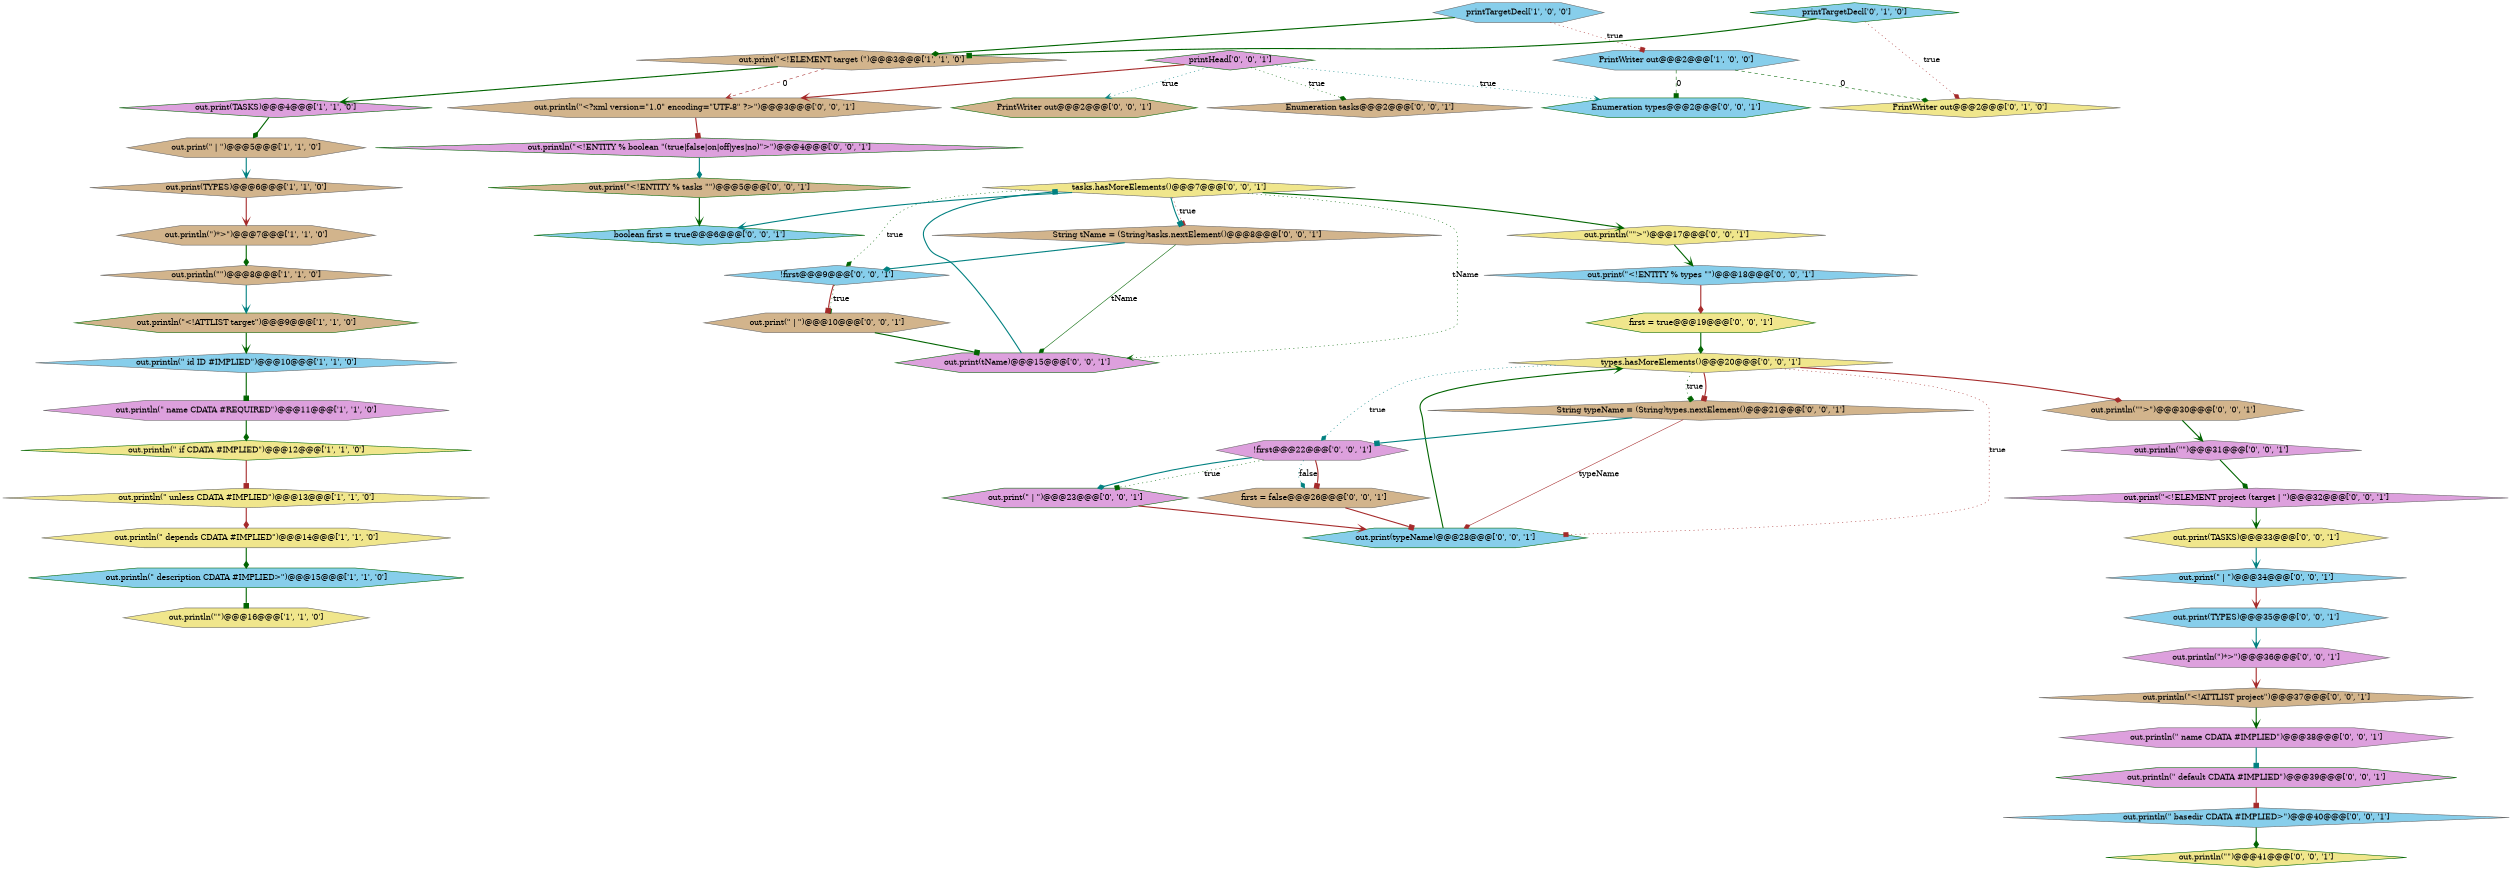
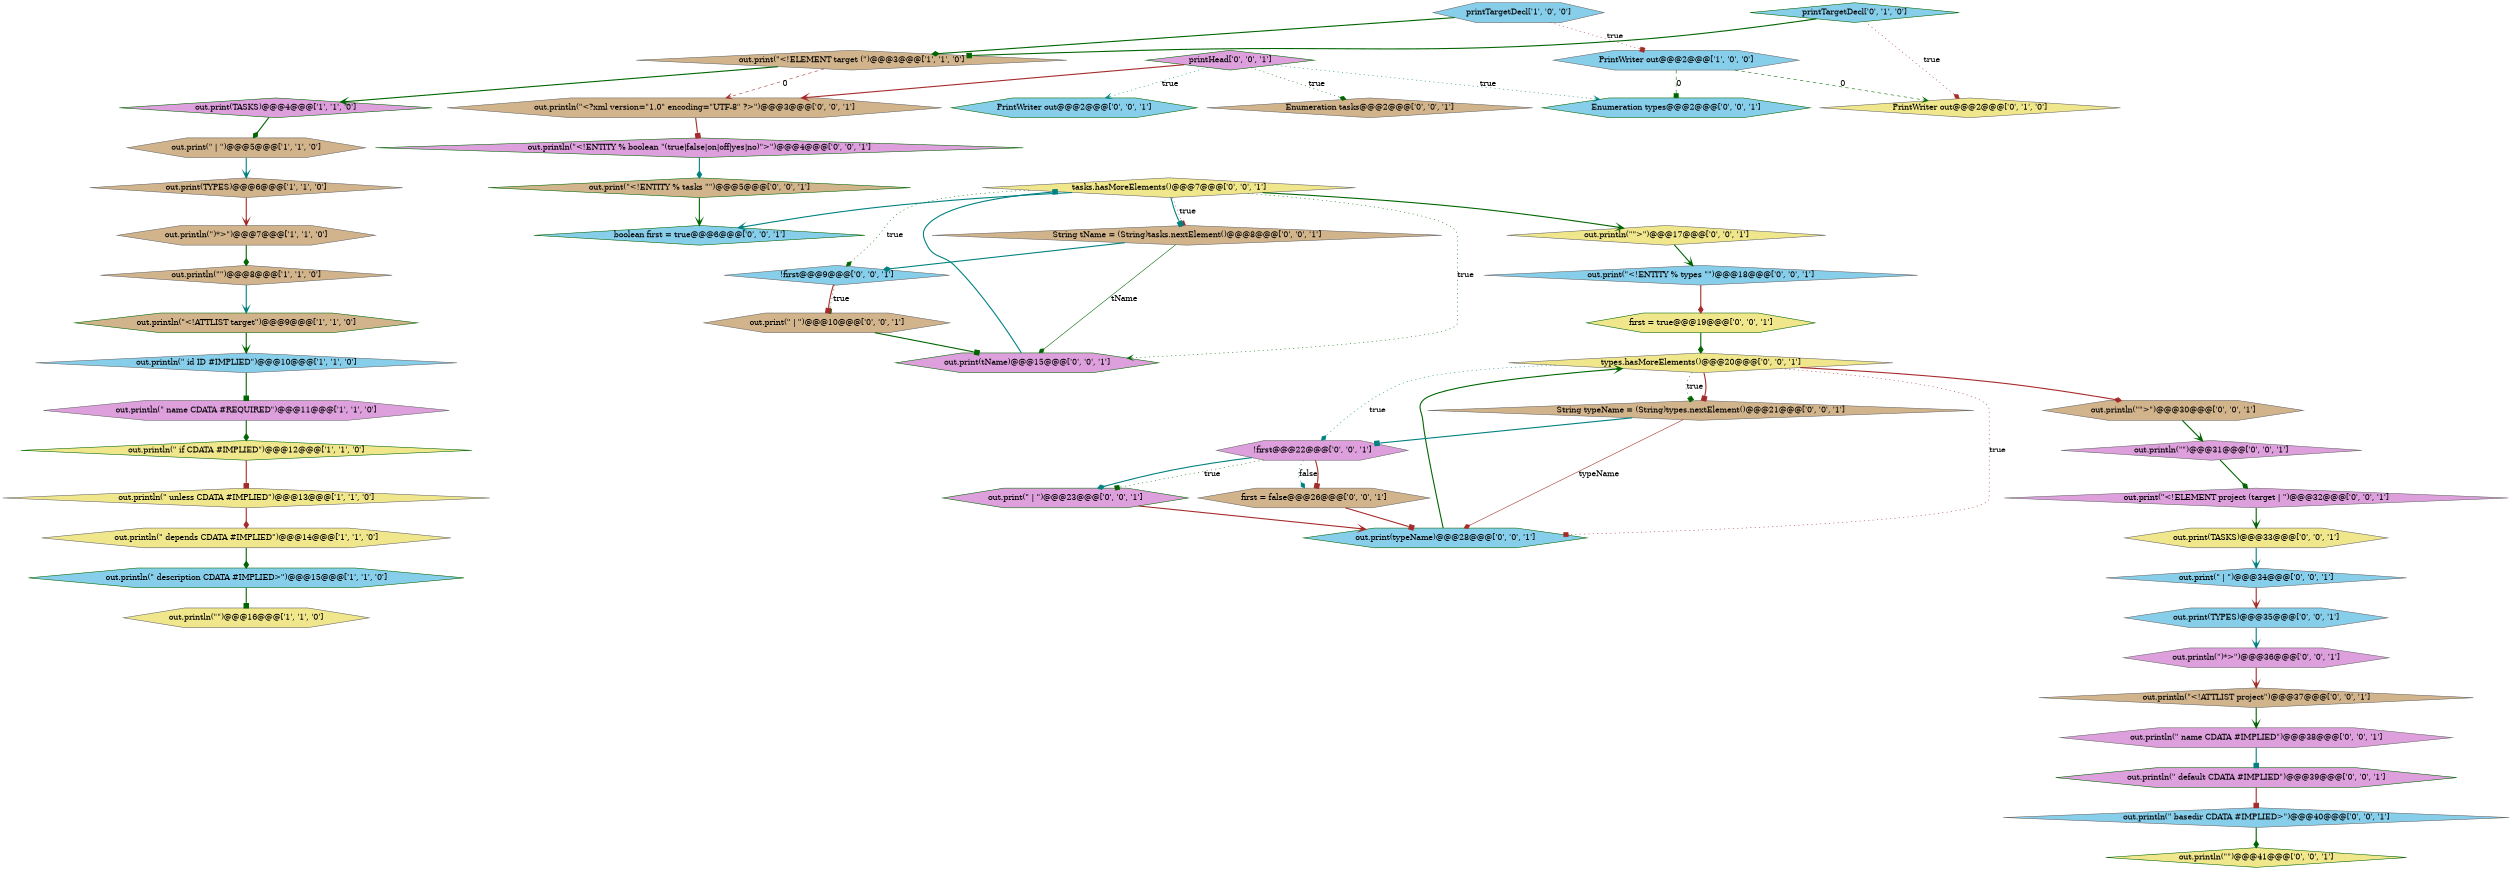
(1828, 85) -> (1828, 85)
(1074, 108) -> (1074, 108)
(1466, 275) -> (1466, 275)
